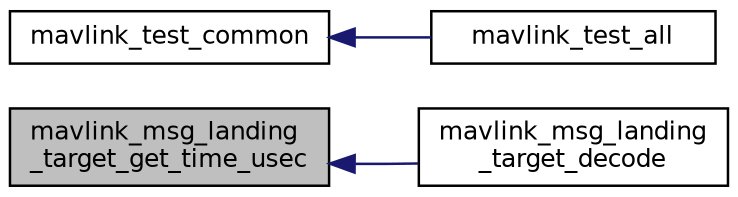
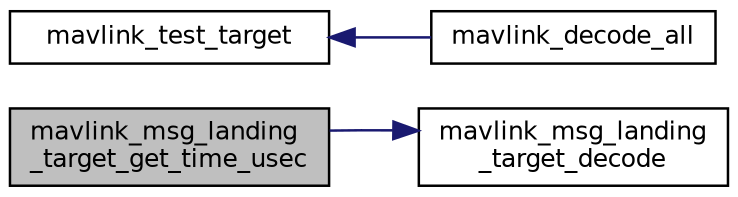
(170, 37) -> (170, 37)
(573, 37) -> (573, 37)
(387, 164) -> (361, 130)
